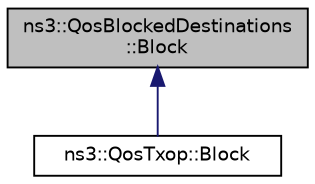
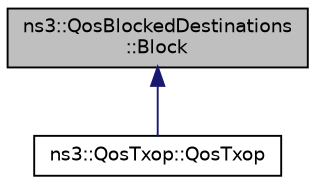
(158, 156) -> (158, 156)
